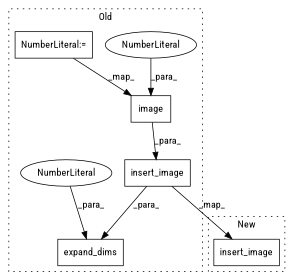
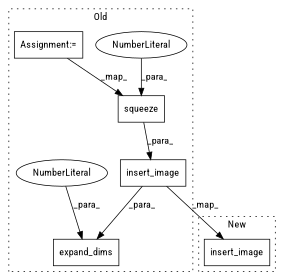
(54, 45) -> (49, 45)
(151, 109) -> (141, 109)
